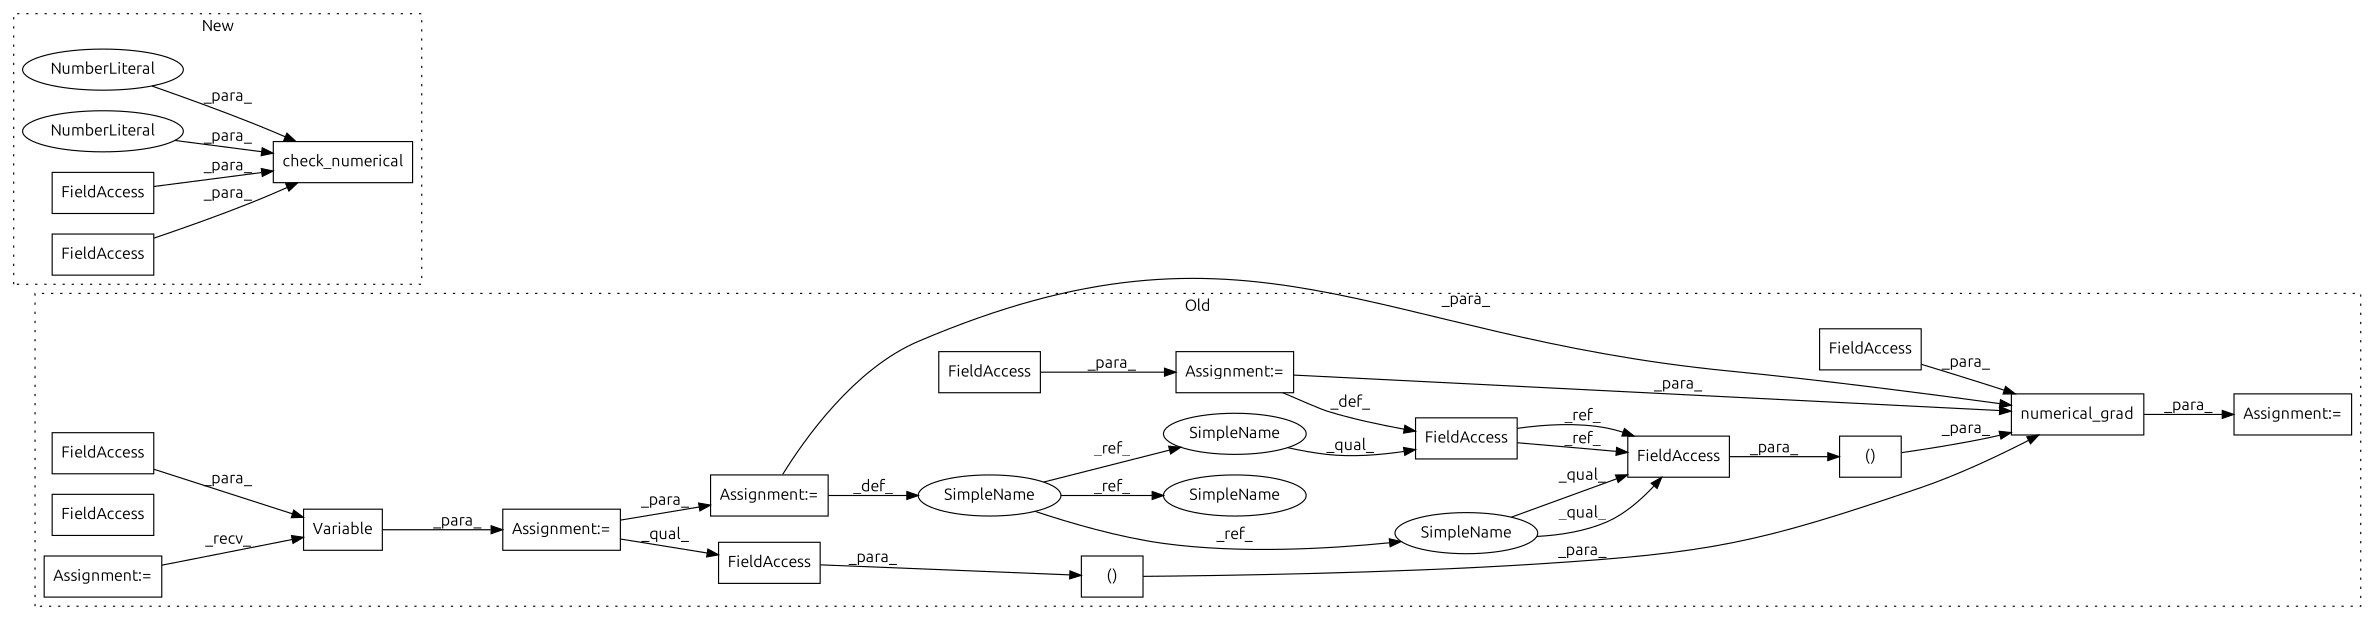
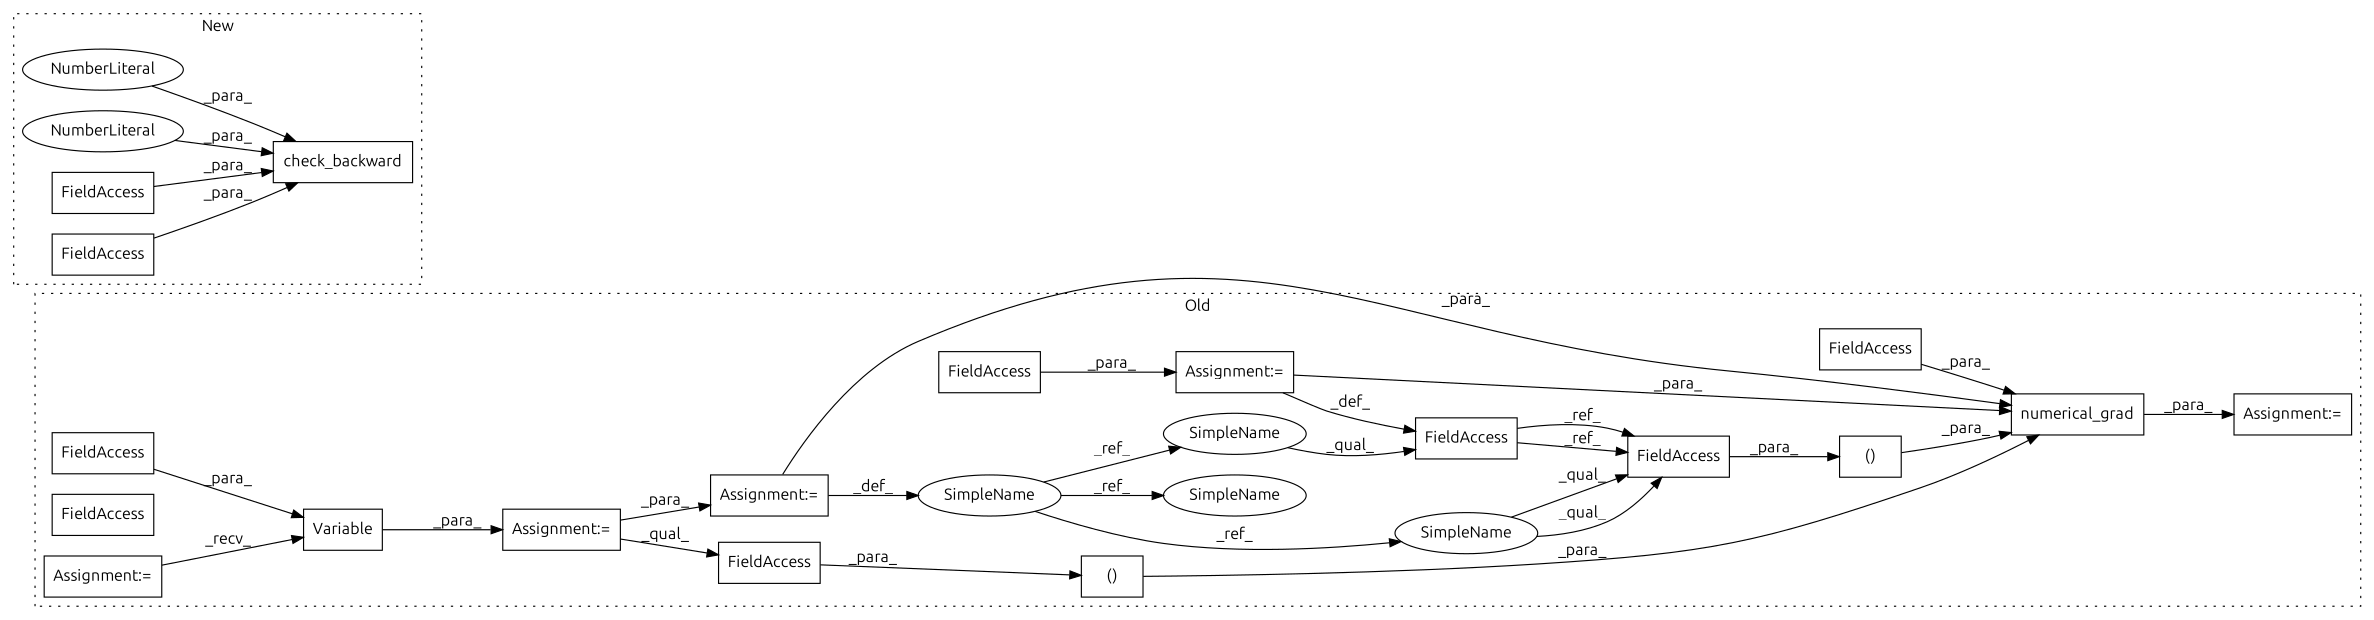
(343, 162) -> (343, 162)
